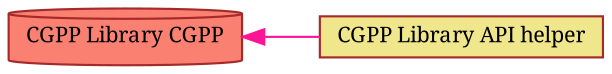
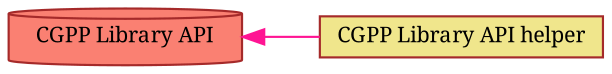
(125, 37) -> (125, 37)
